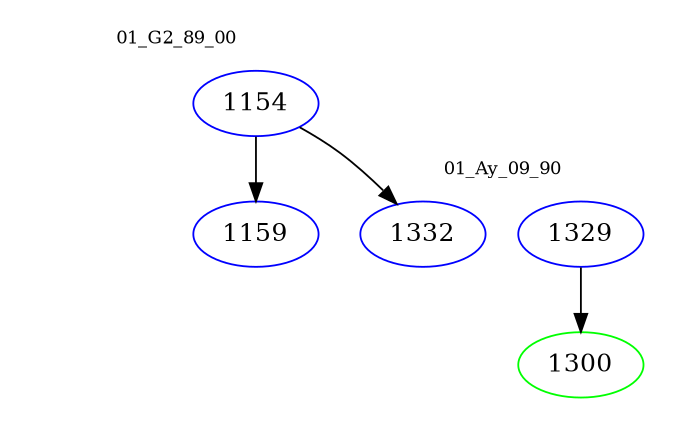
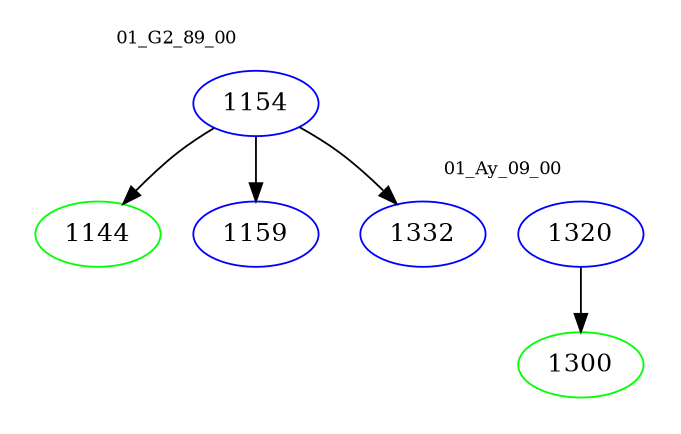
(503, 170) -> (503, 170)
none -> (98, 234)
(581, 234) -> (581, 234)
